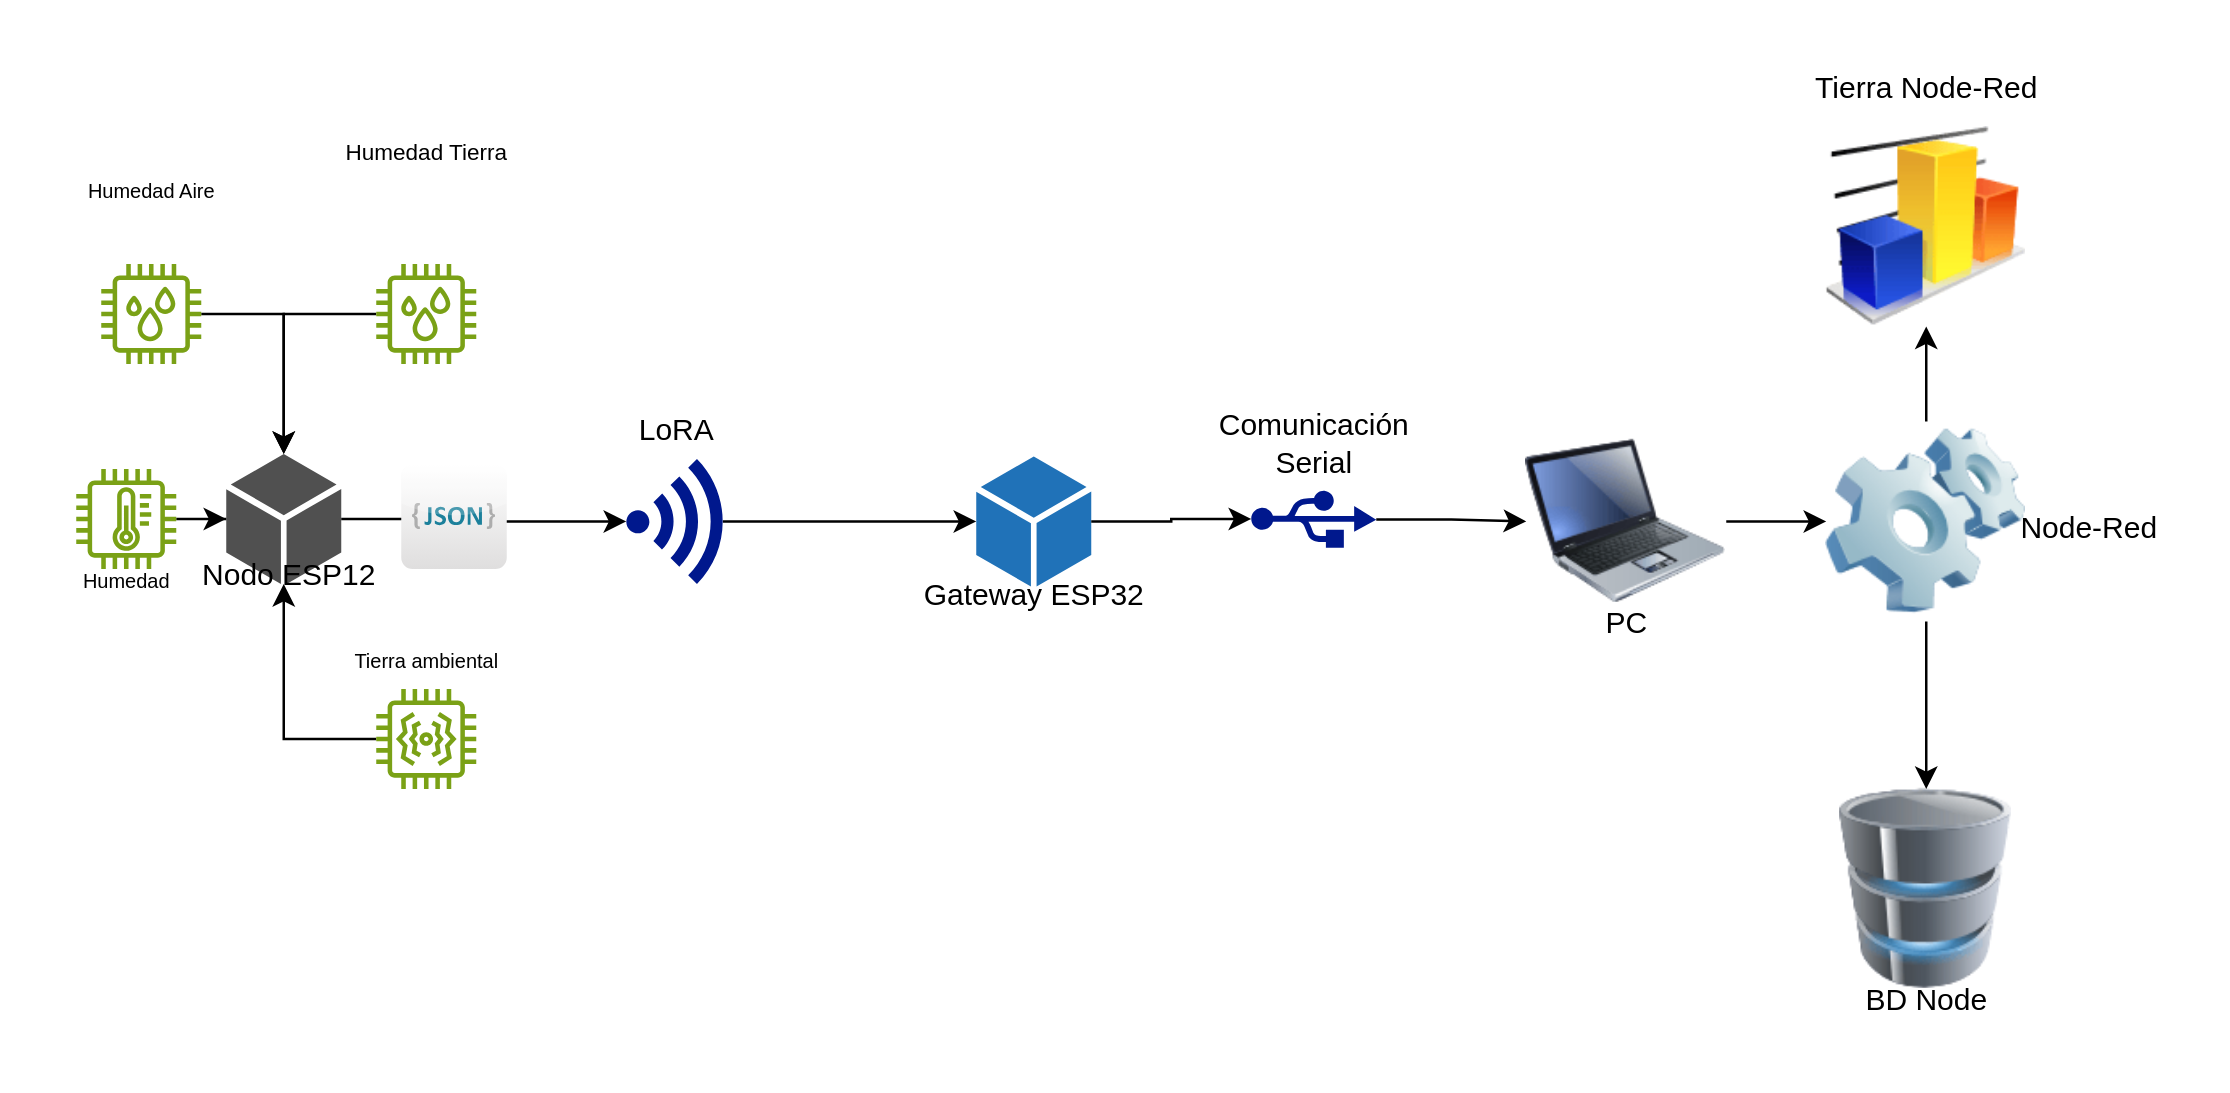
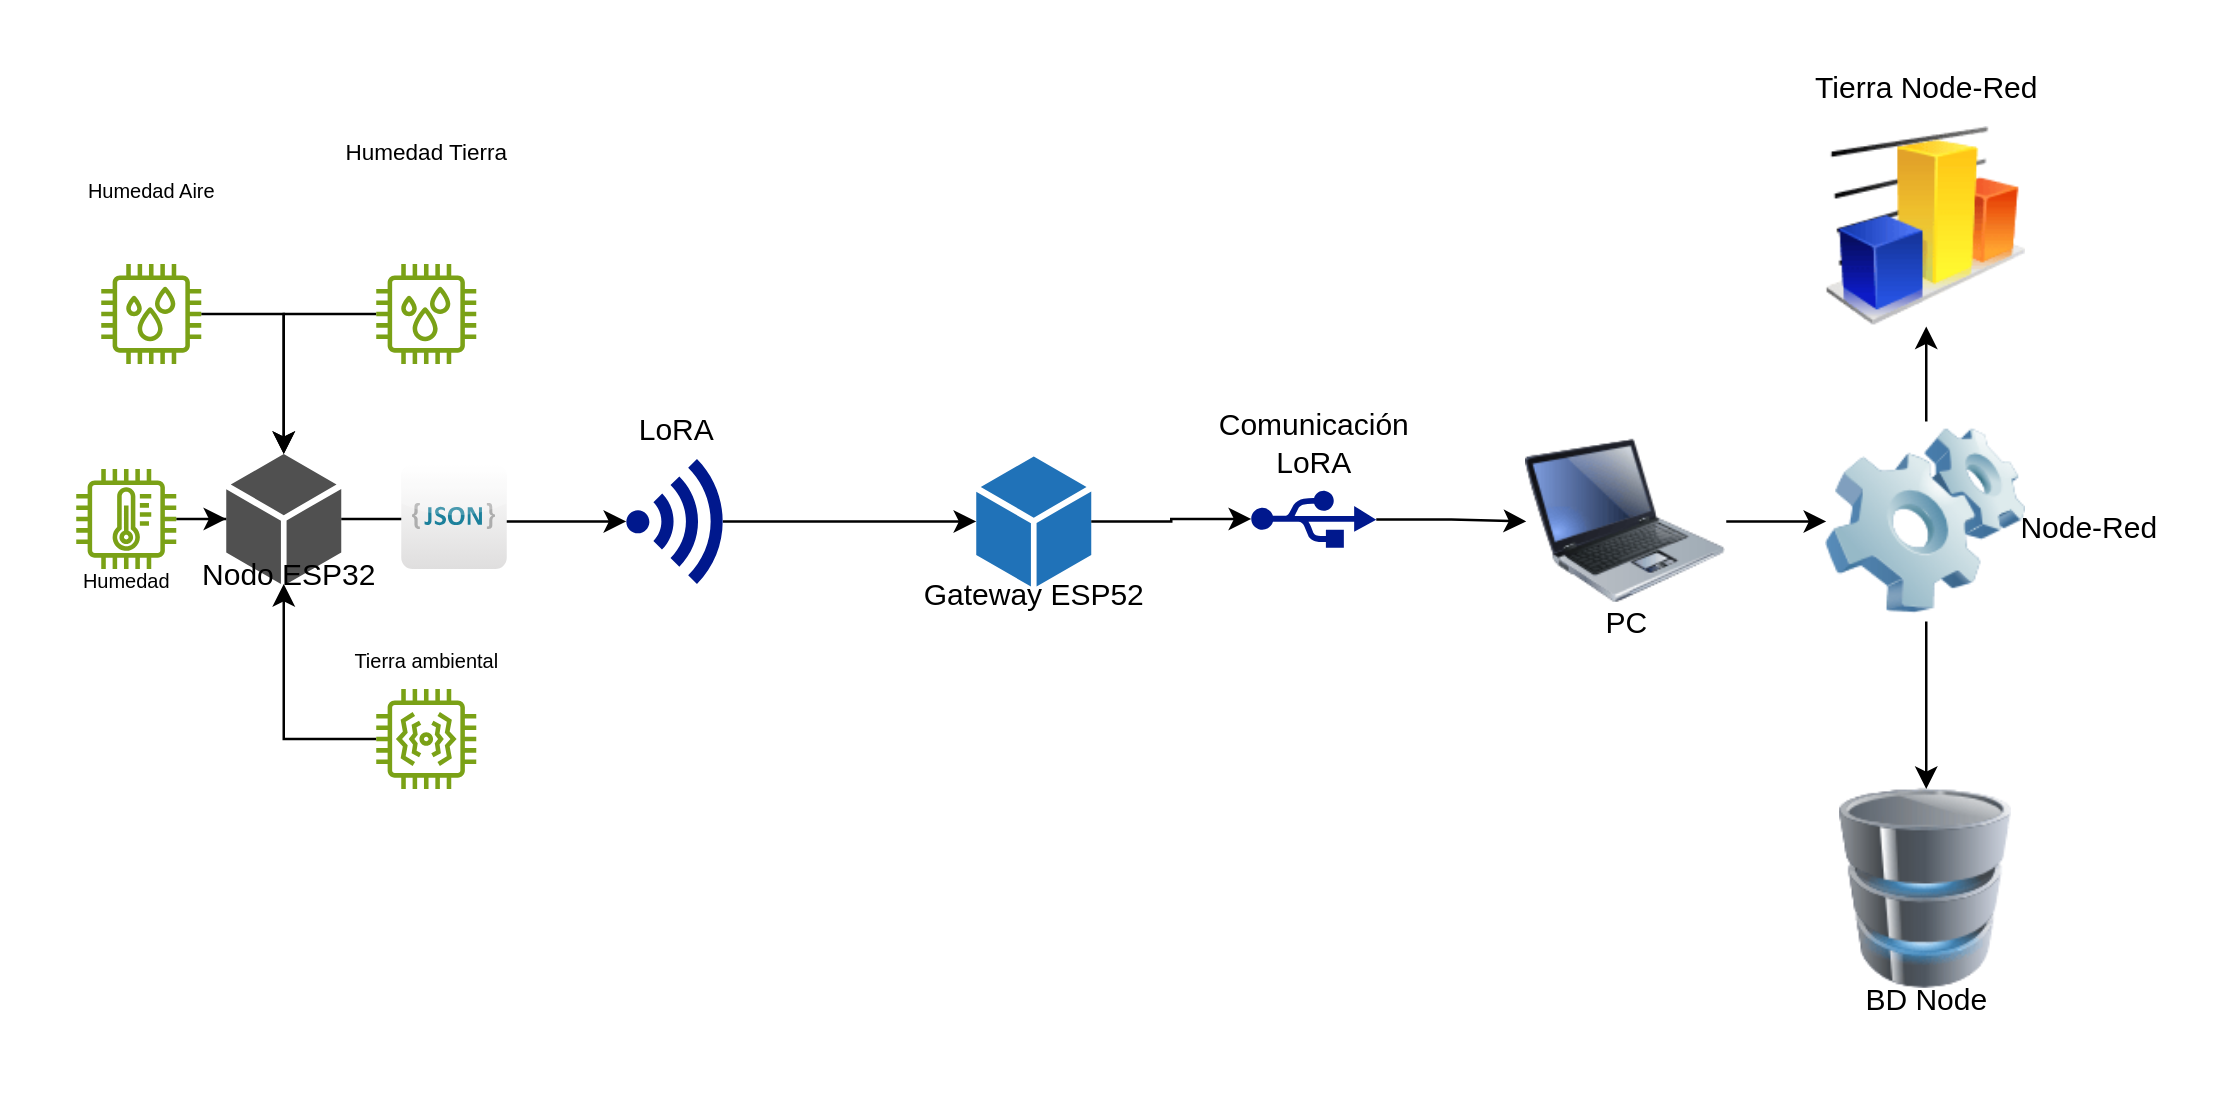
(1315, 444) -> (1315, 444)
(290, 576) -> (290, 576)
(1035, 596) -> (1035, 596)
